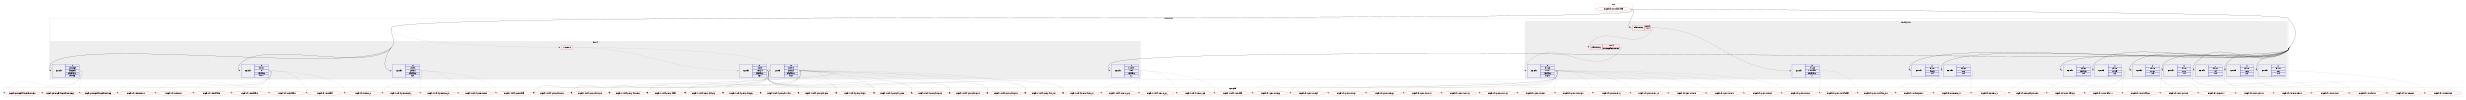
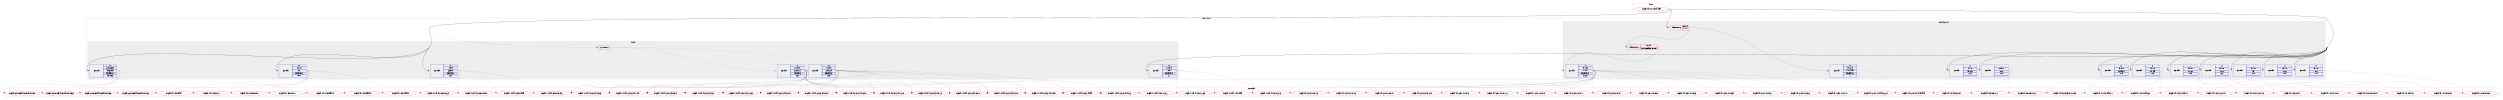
none -> (136, 93)
